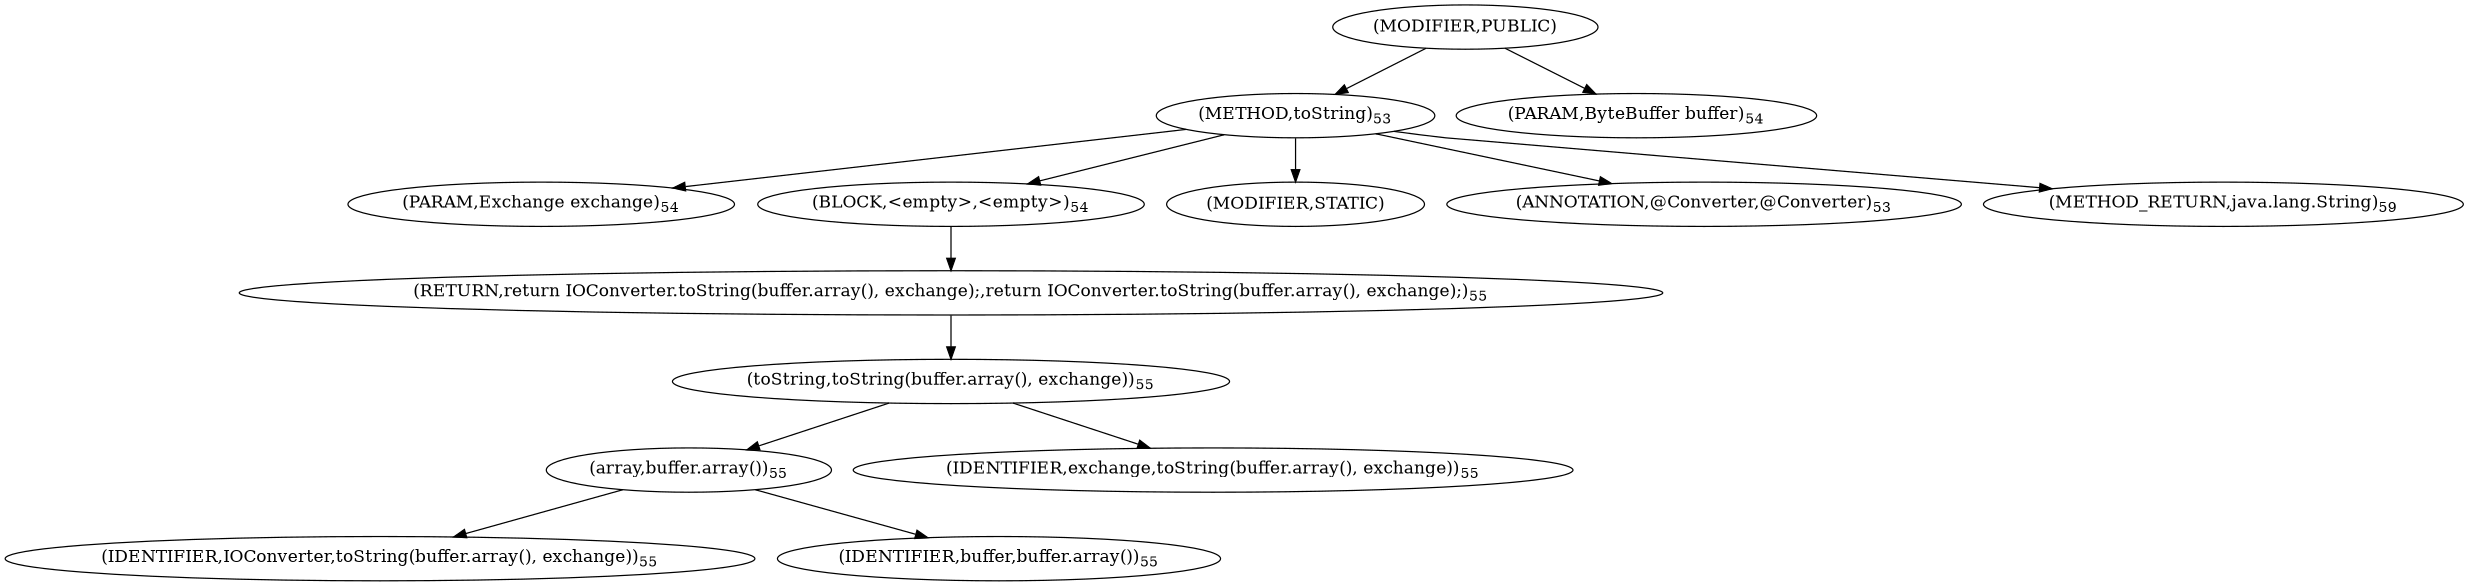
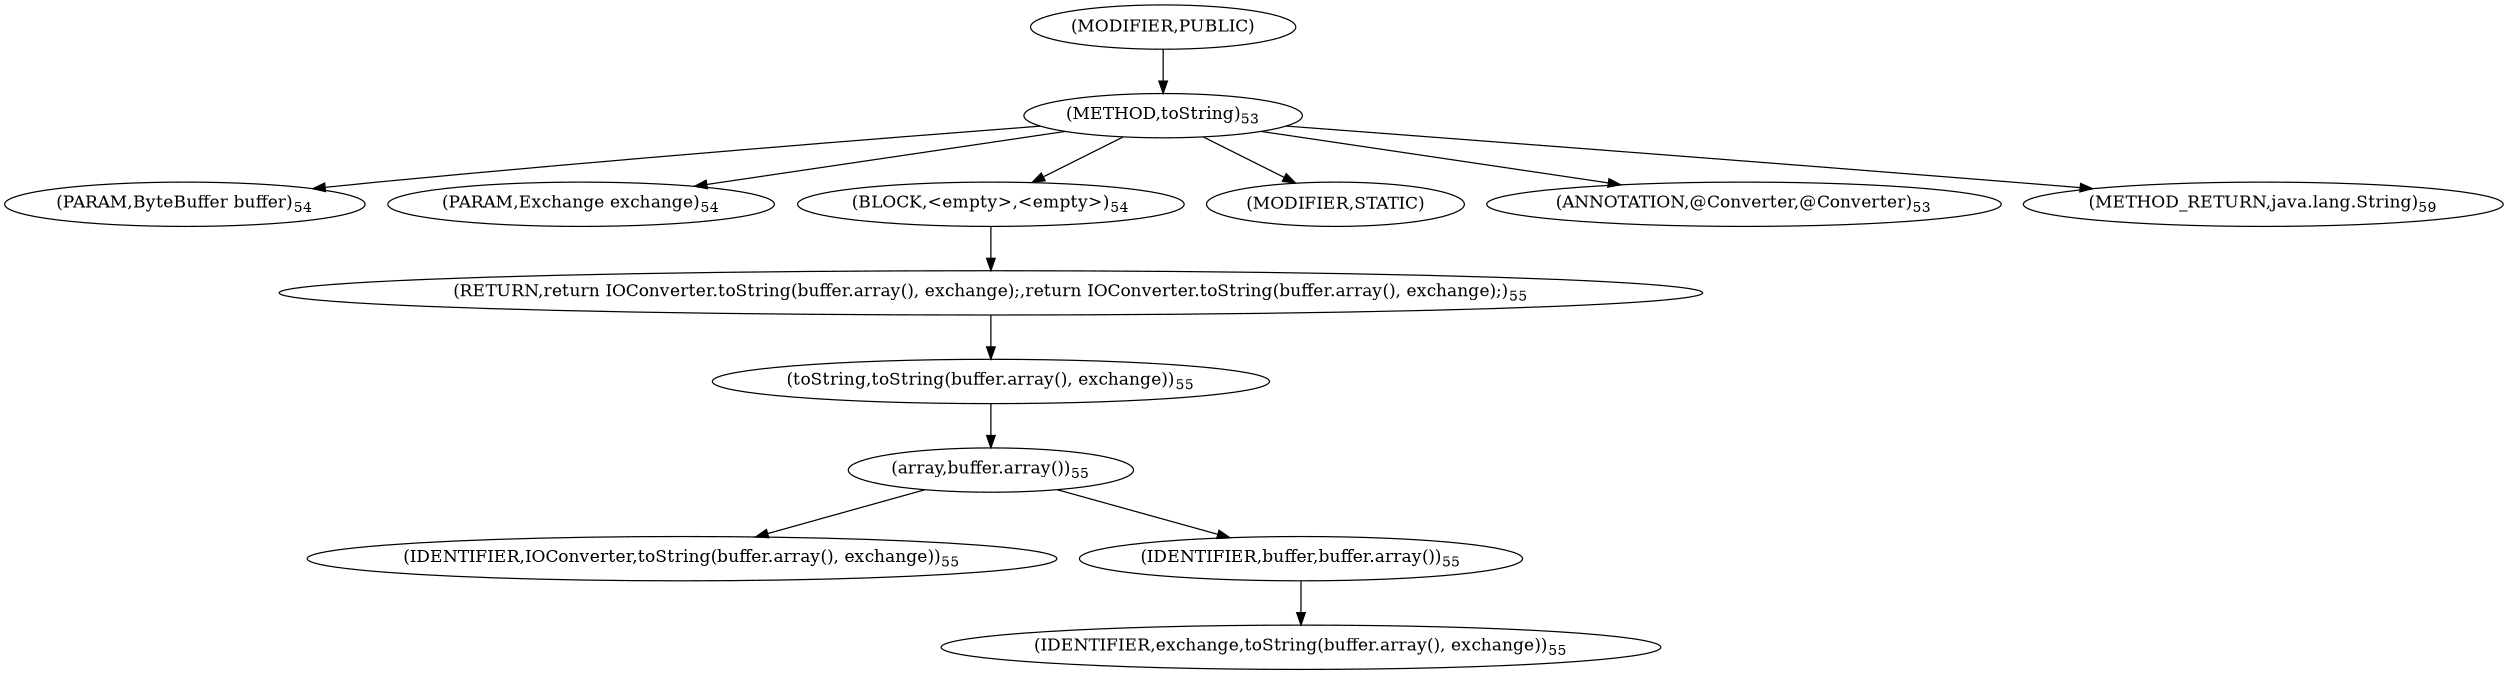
(1545, 68) -> (683, 155)
(1076, 424) -> (1301, 597)
